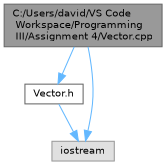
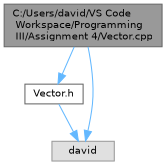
(83, 151) -> (83, 151)
